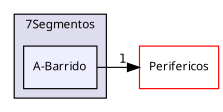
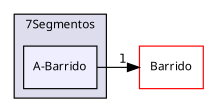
(179, 67) -> (171, 67)
